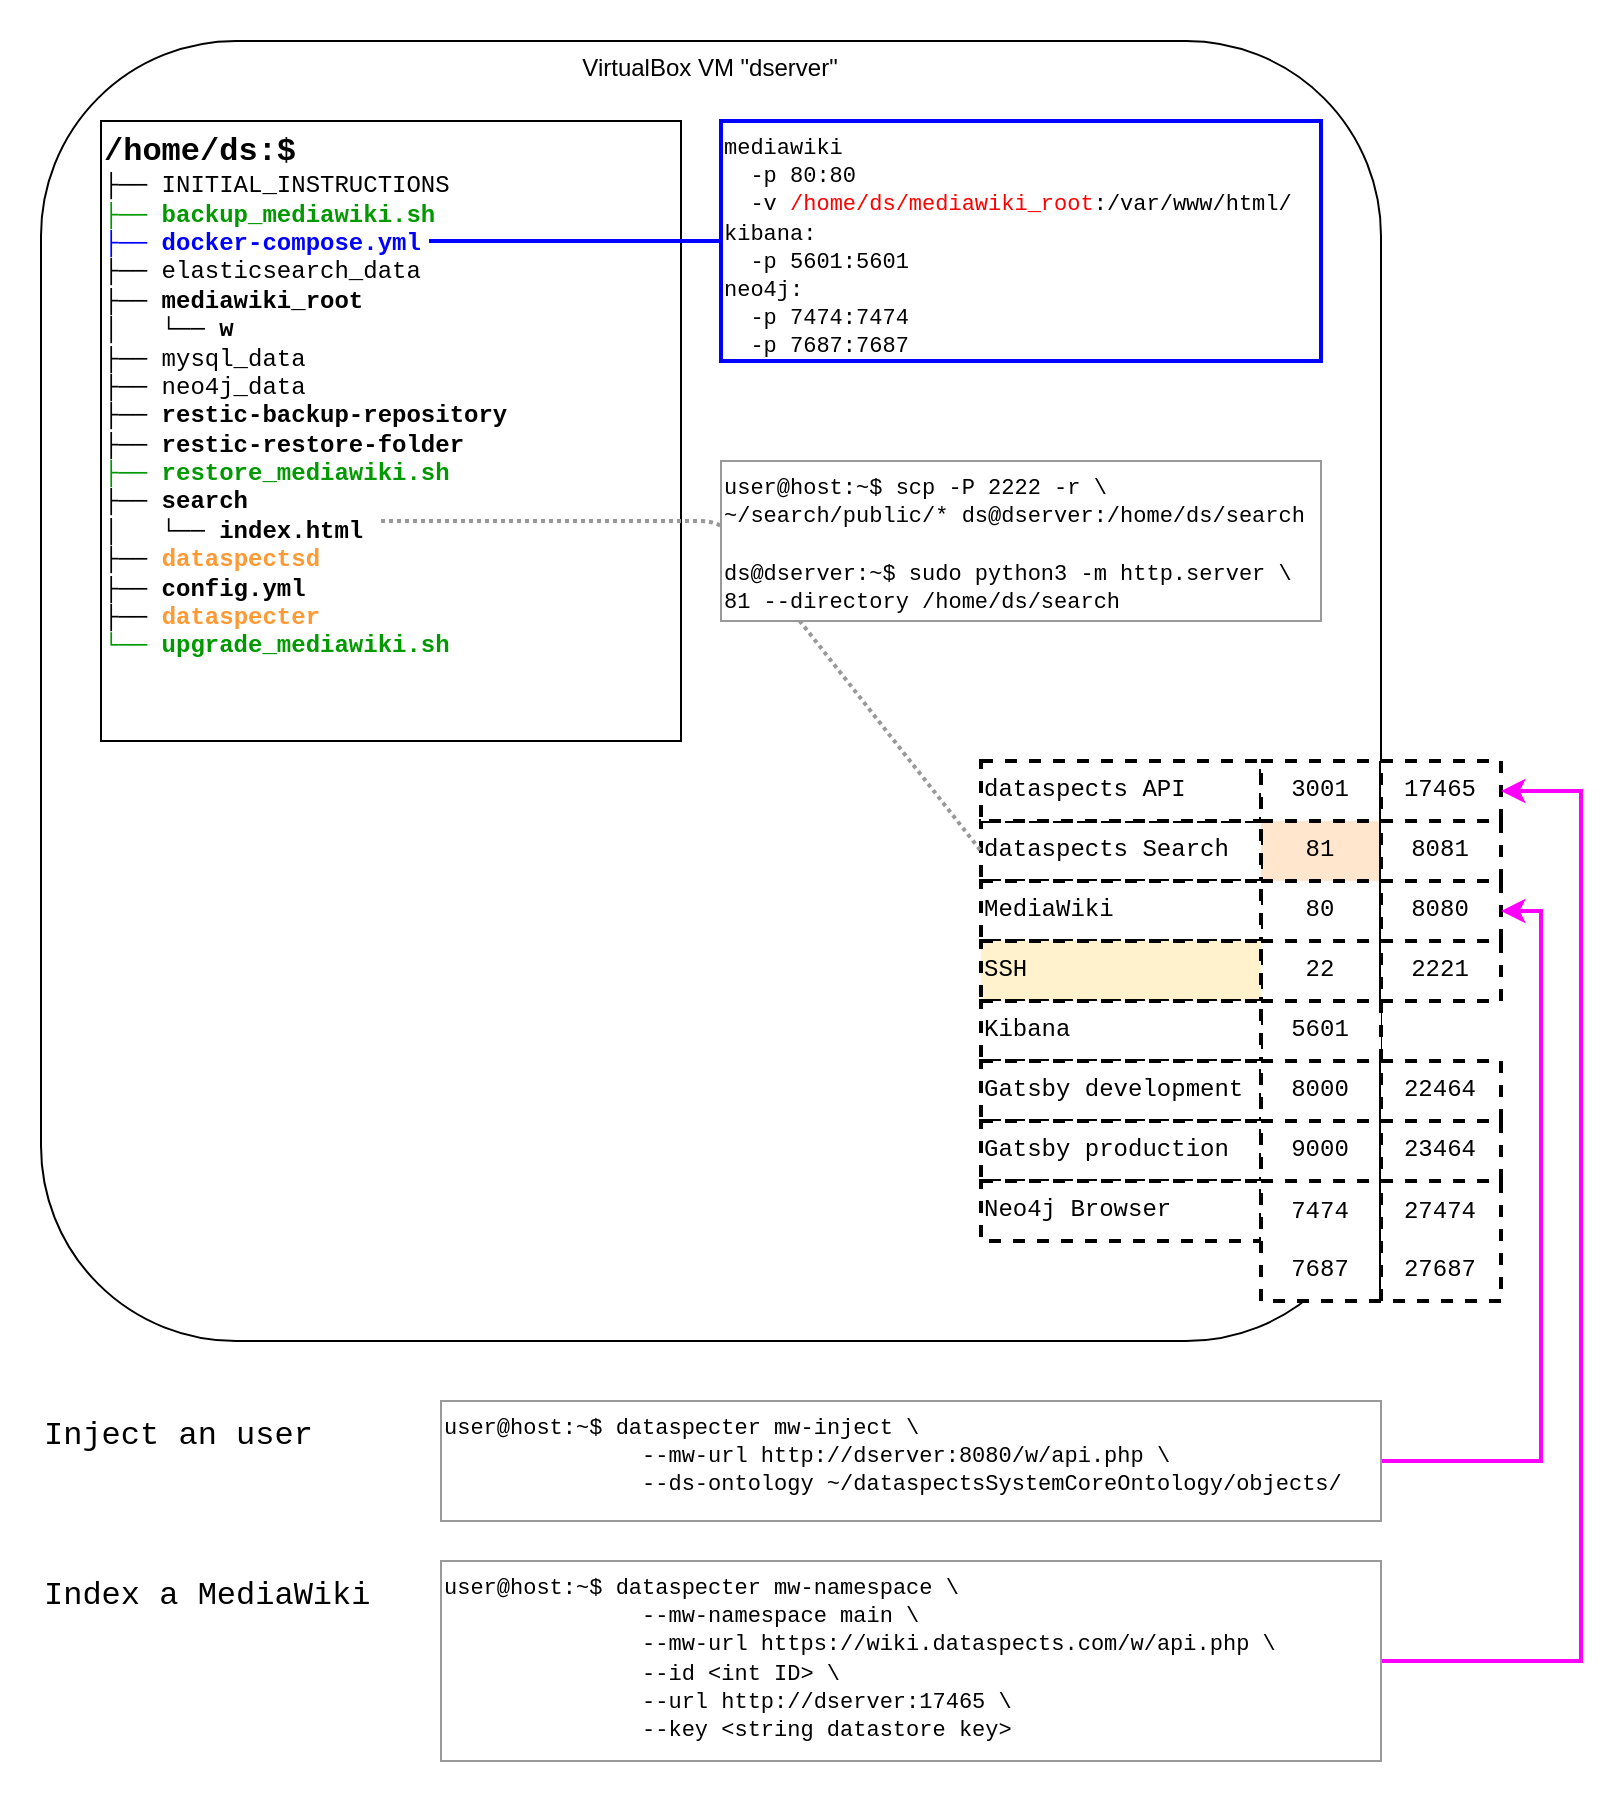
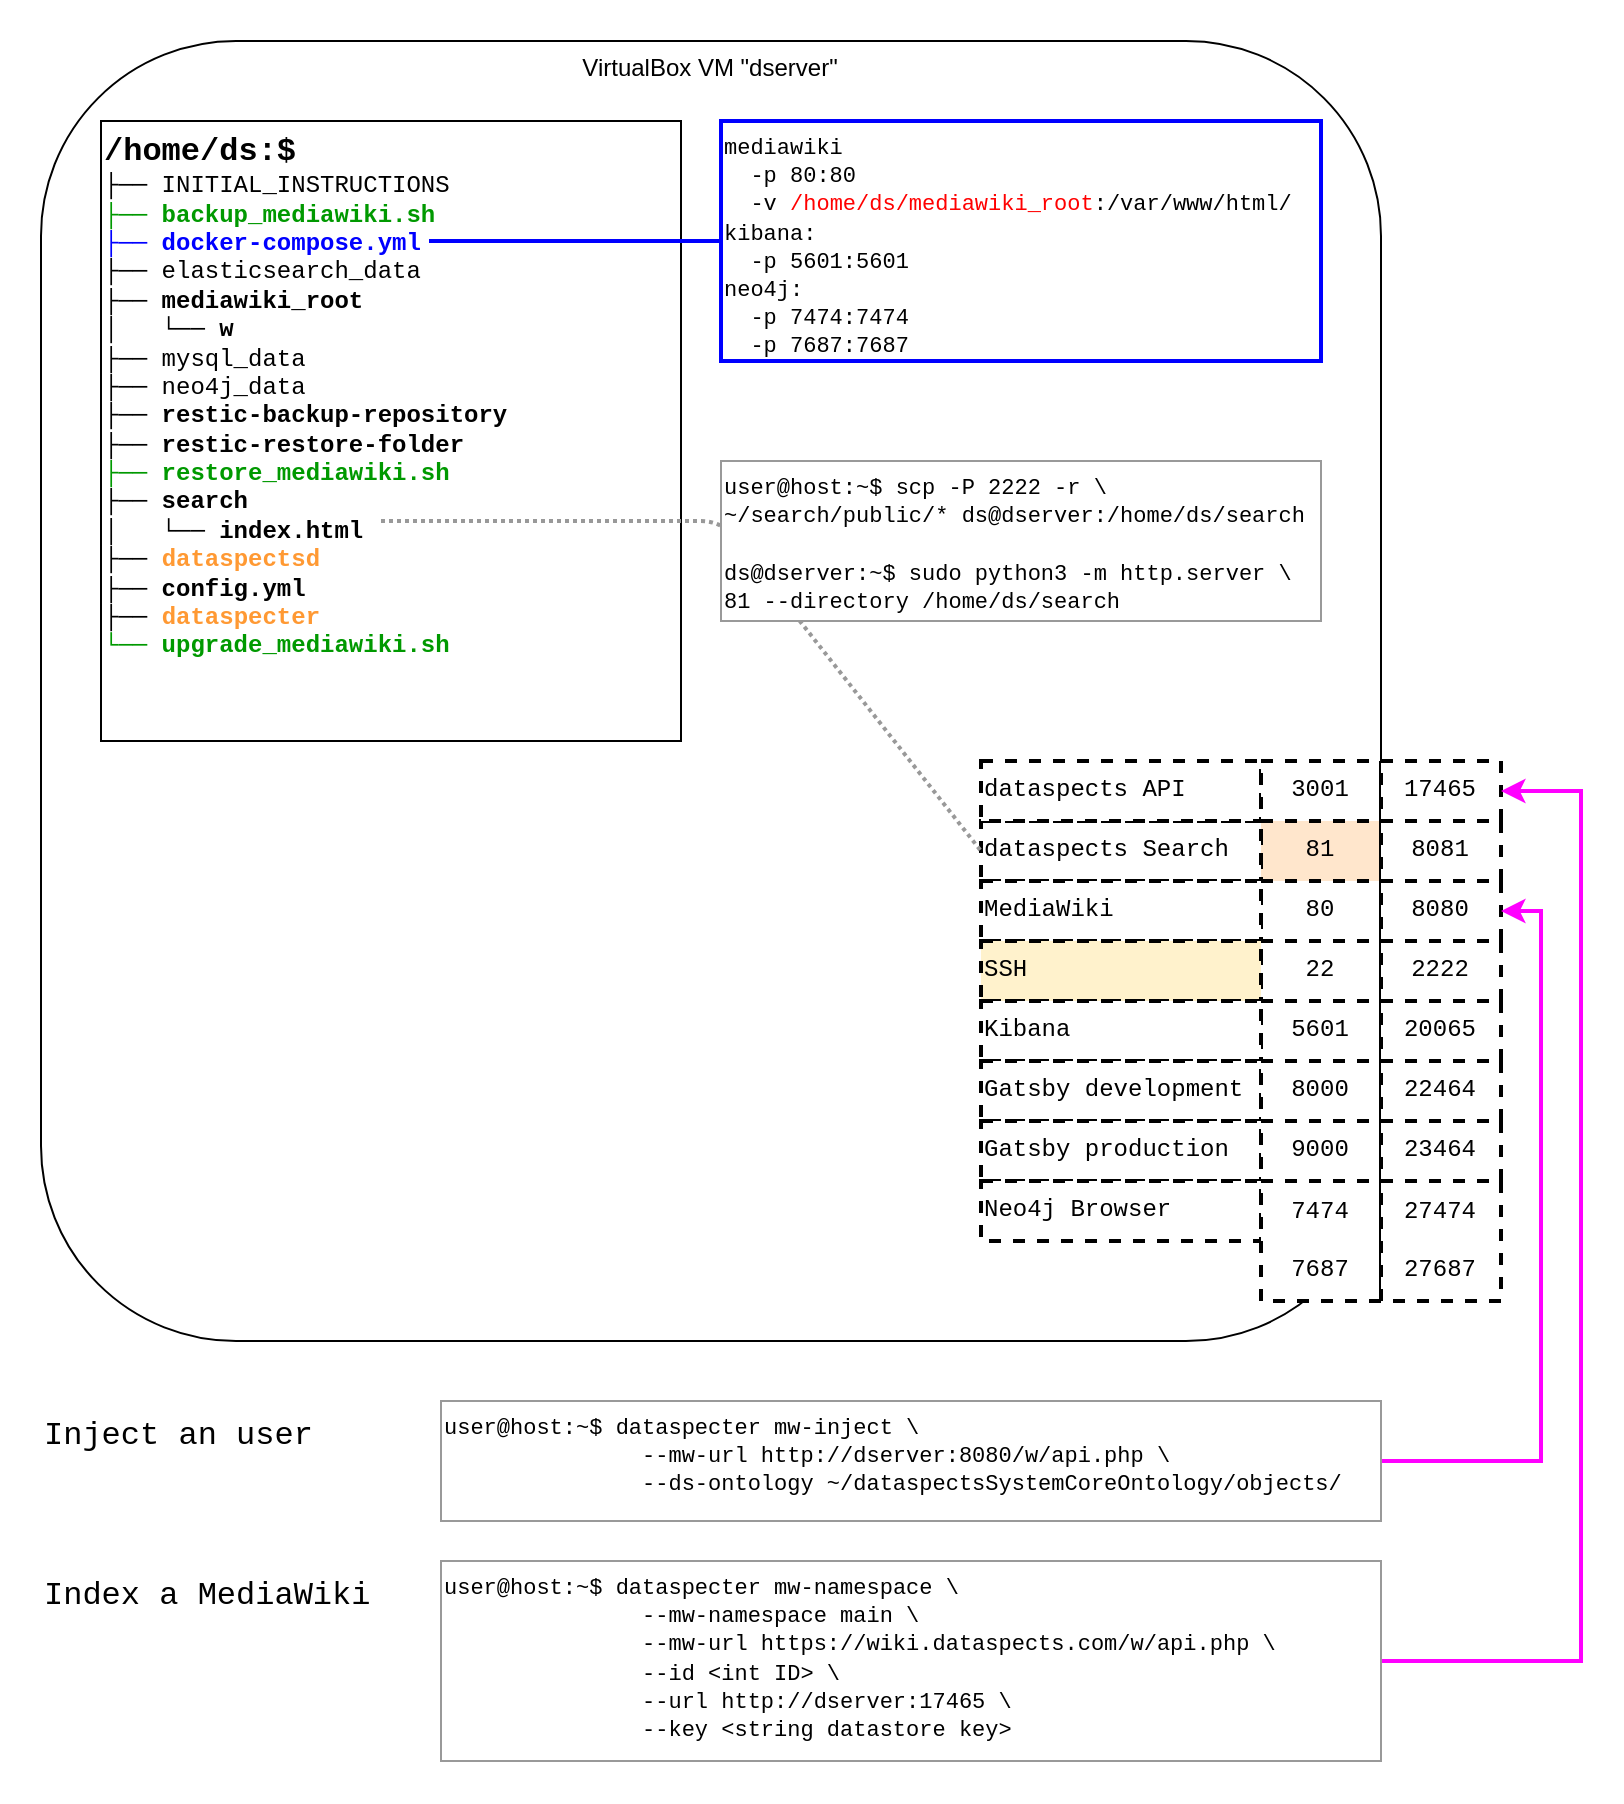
(1441, 971) -> (1441, 971)
none -> (1441, 1031)
